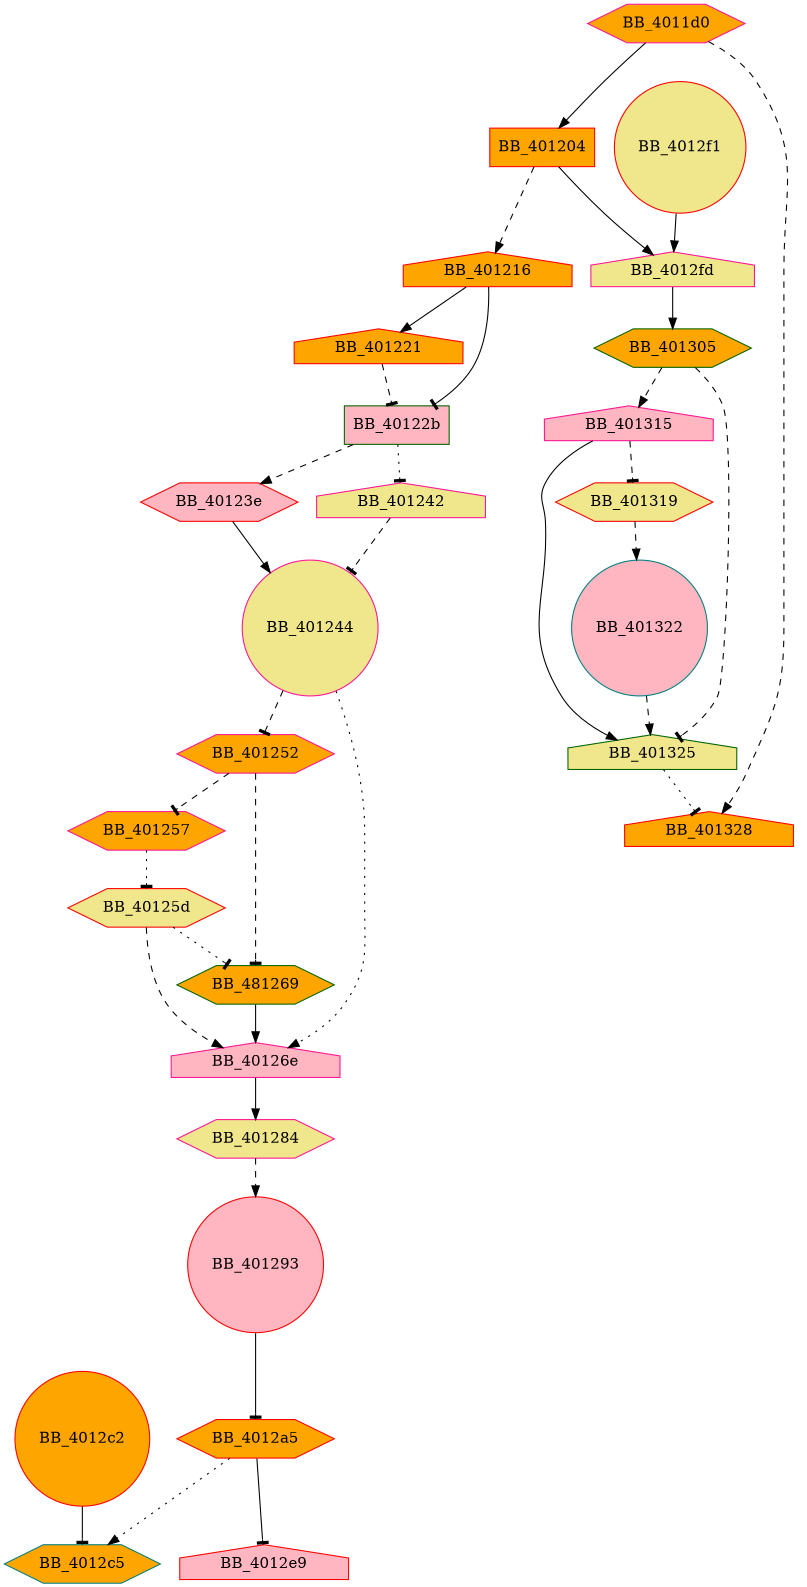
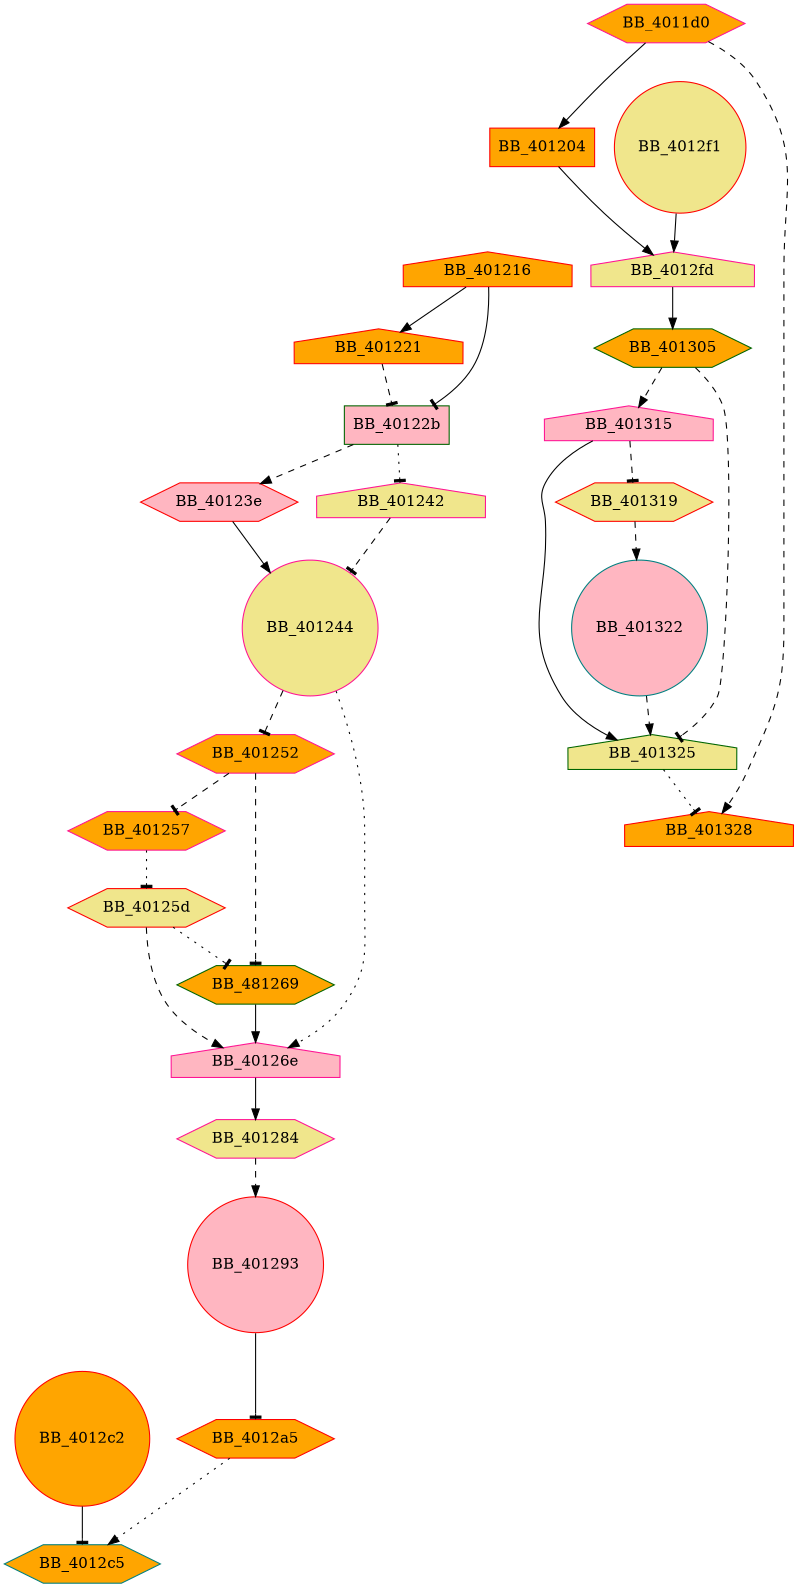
(517, 205) -> none
(264, 1564) -> none
